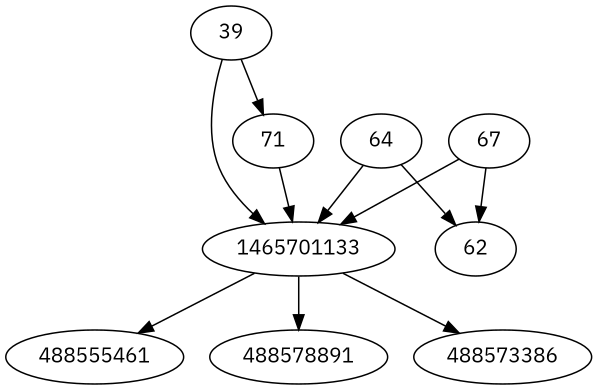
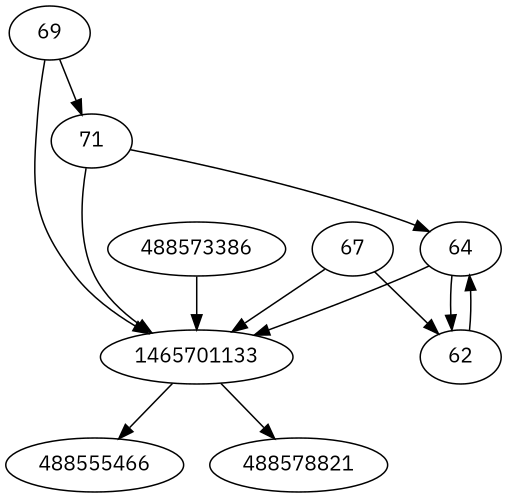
(231, 33) -> (50, 33)
none -> (274, 182)
(394, 300) -> (197, 296)
none -> (471, 310)
(95, 357) -> (95, 465)
(299, 357) -> (299, 465)
